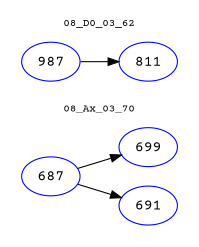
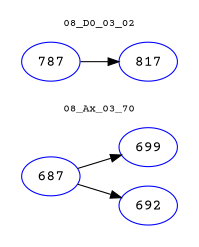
(100, 23) -> (100, 23)
(51, 62) -> (51, 62)
(148, 62) -> (148, 62)
(148, 206) -> (148, 206)
